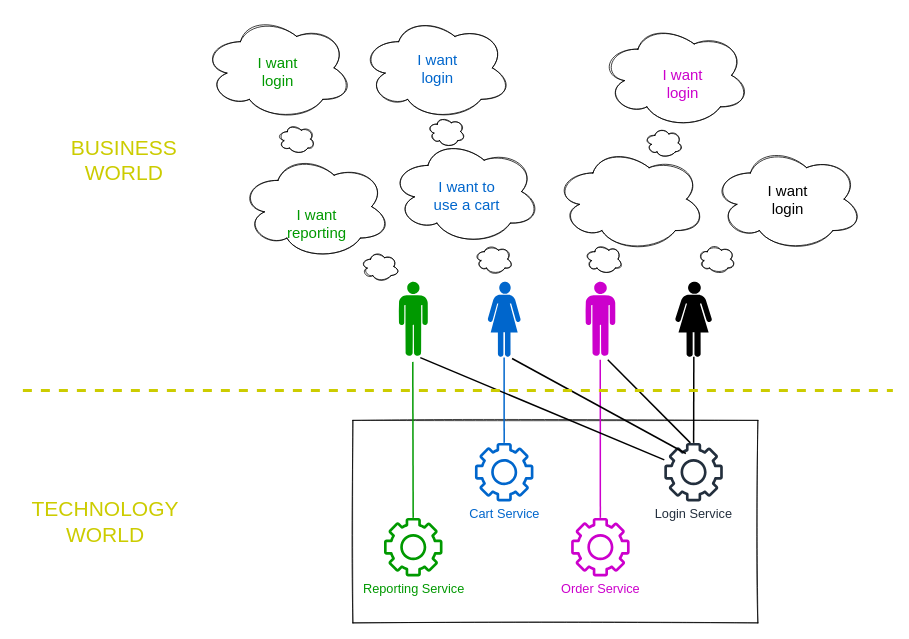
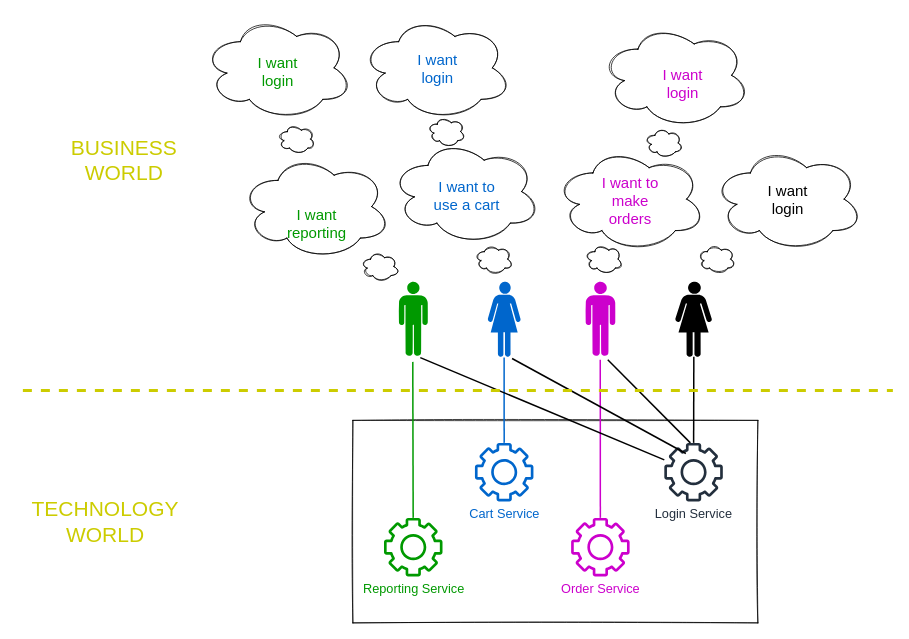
none -> (630, 200)
